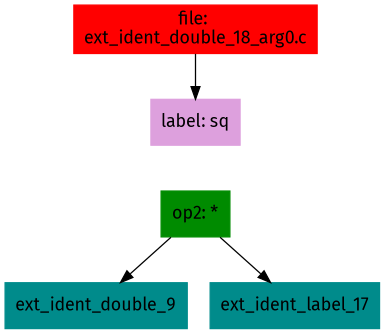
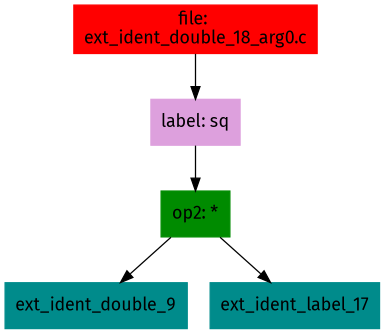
none -> (195, 162)
